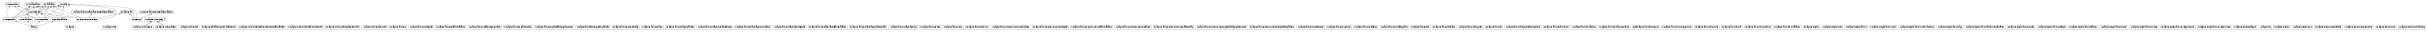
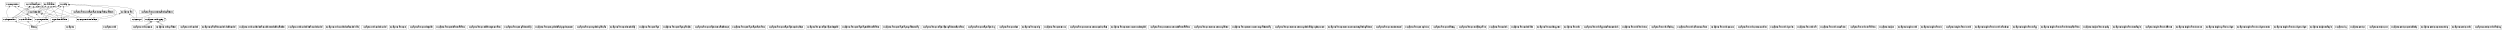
(157, 12) -> (157, 12)
(593, 27) -> (592, 27)
none -> (749, 27)
none -> (943, 27)
(1646, 27) -> (1723, 27)
(2144, 27) -> (2220, 27)
